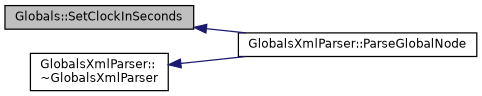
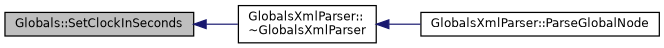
(226, 31) -> (222, 24)
